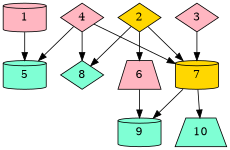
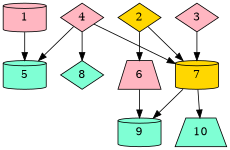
(114, 43) -> none
